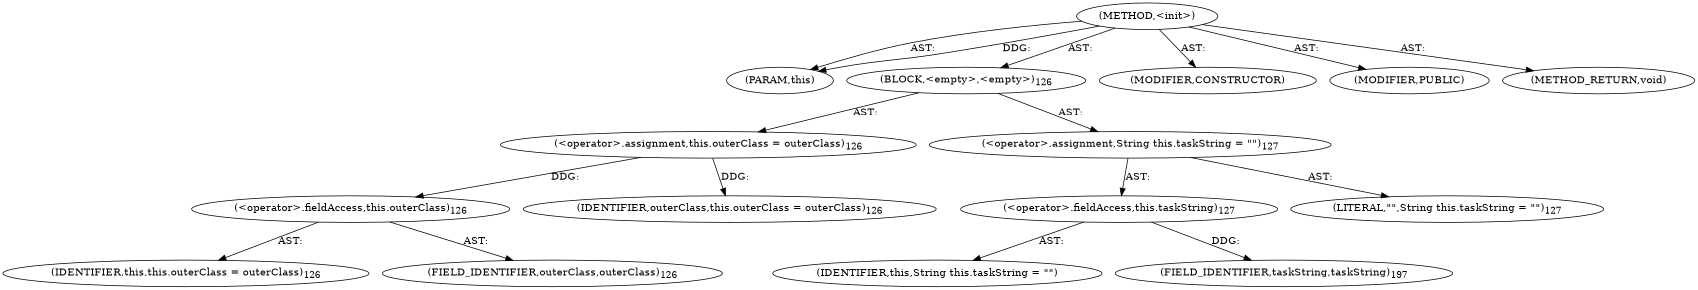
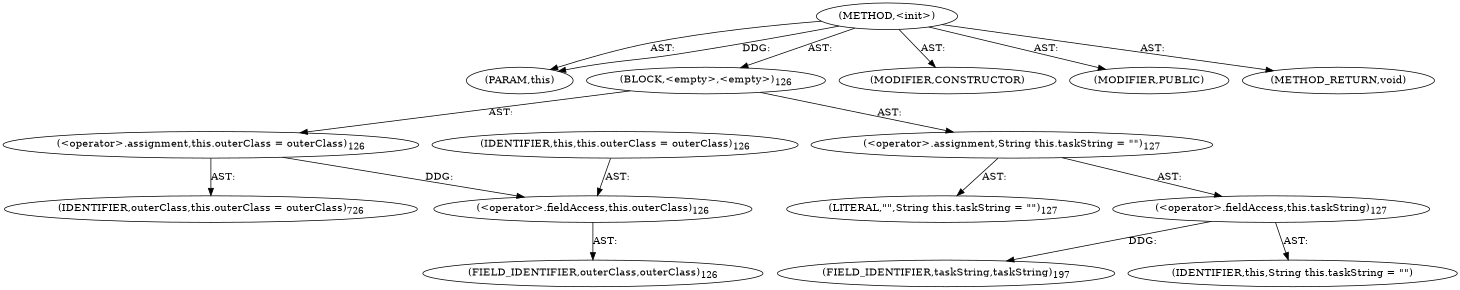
(737, 177) -> (225, 177)
(874, 208) -> (355, 208)
(272, 240) -> (605, 173)
